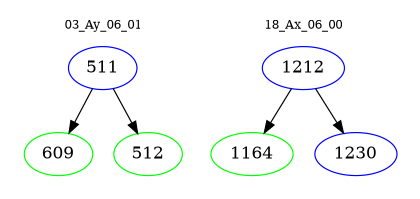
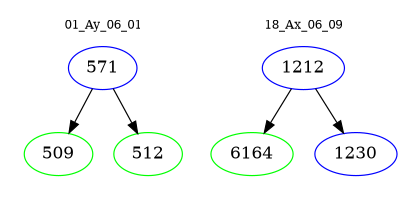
(103, 26) -> (103, 26)
(304, 26) -> (304, 26)
(103, 68) -> (103, 68)
(59, 154) -> (59, 154)
(252, 154) -> (252, 154)
